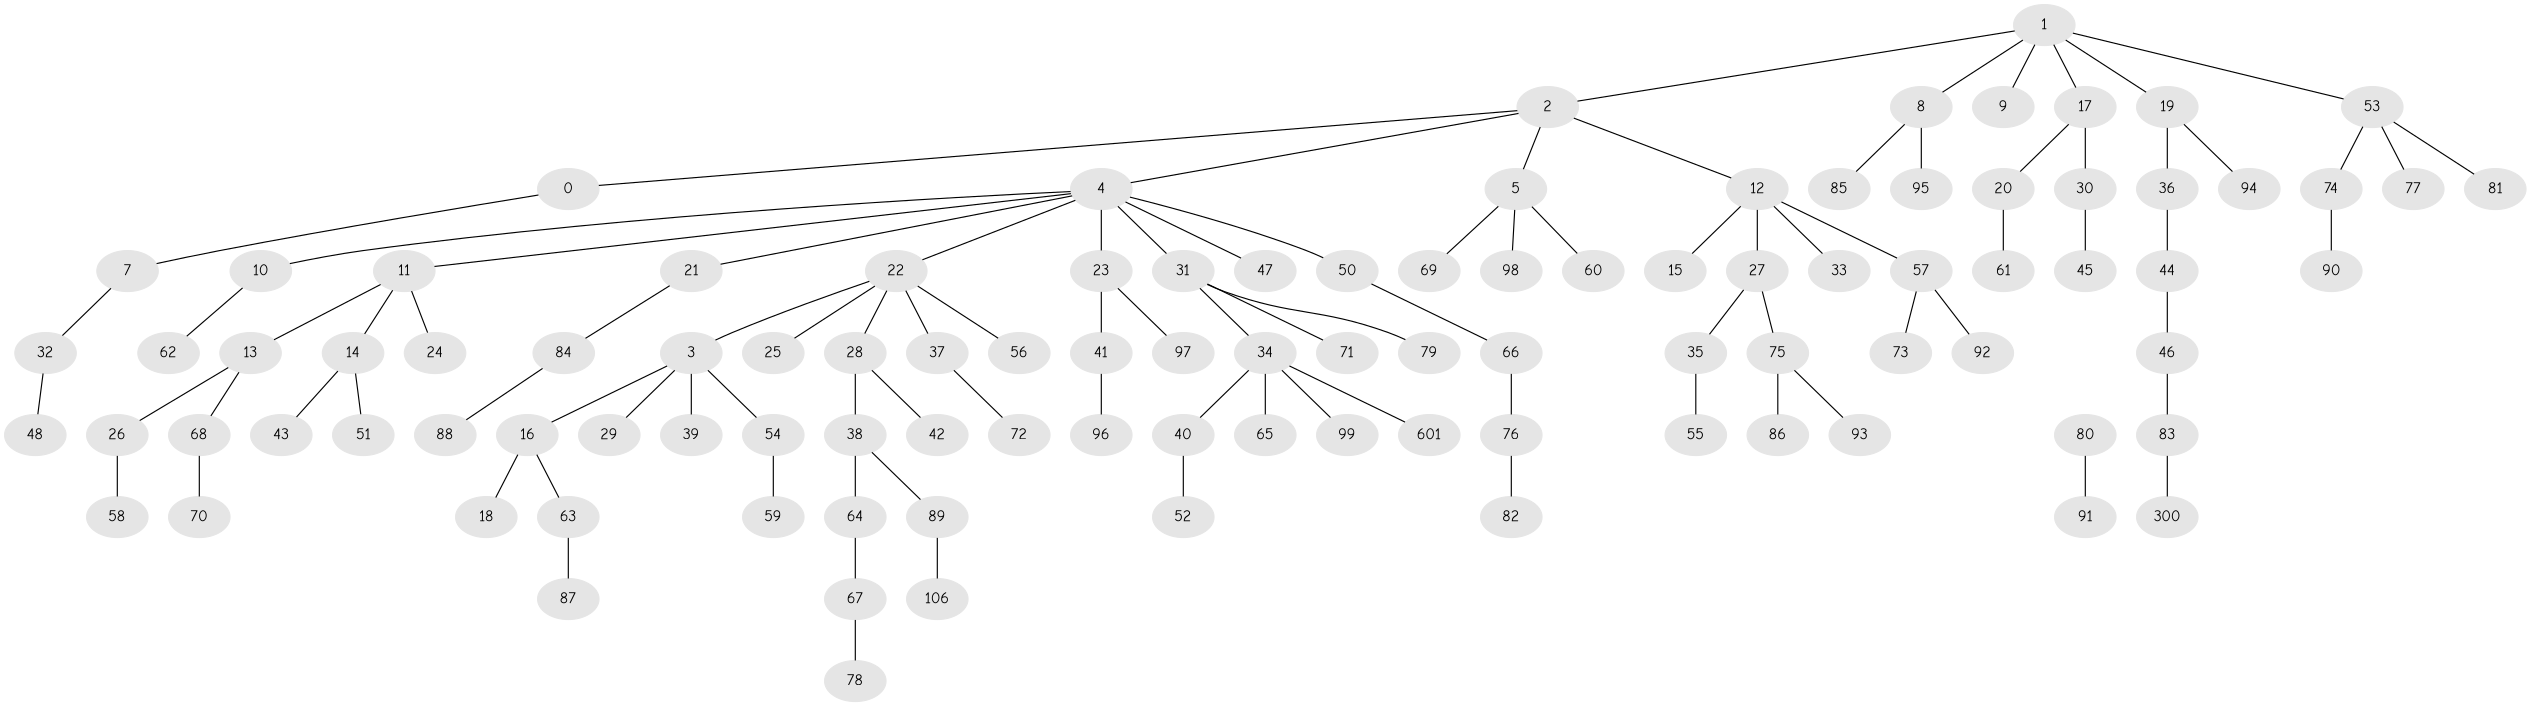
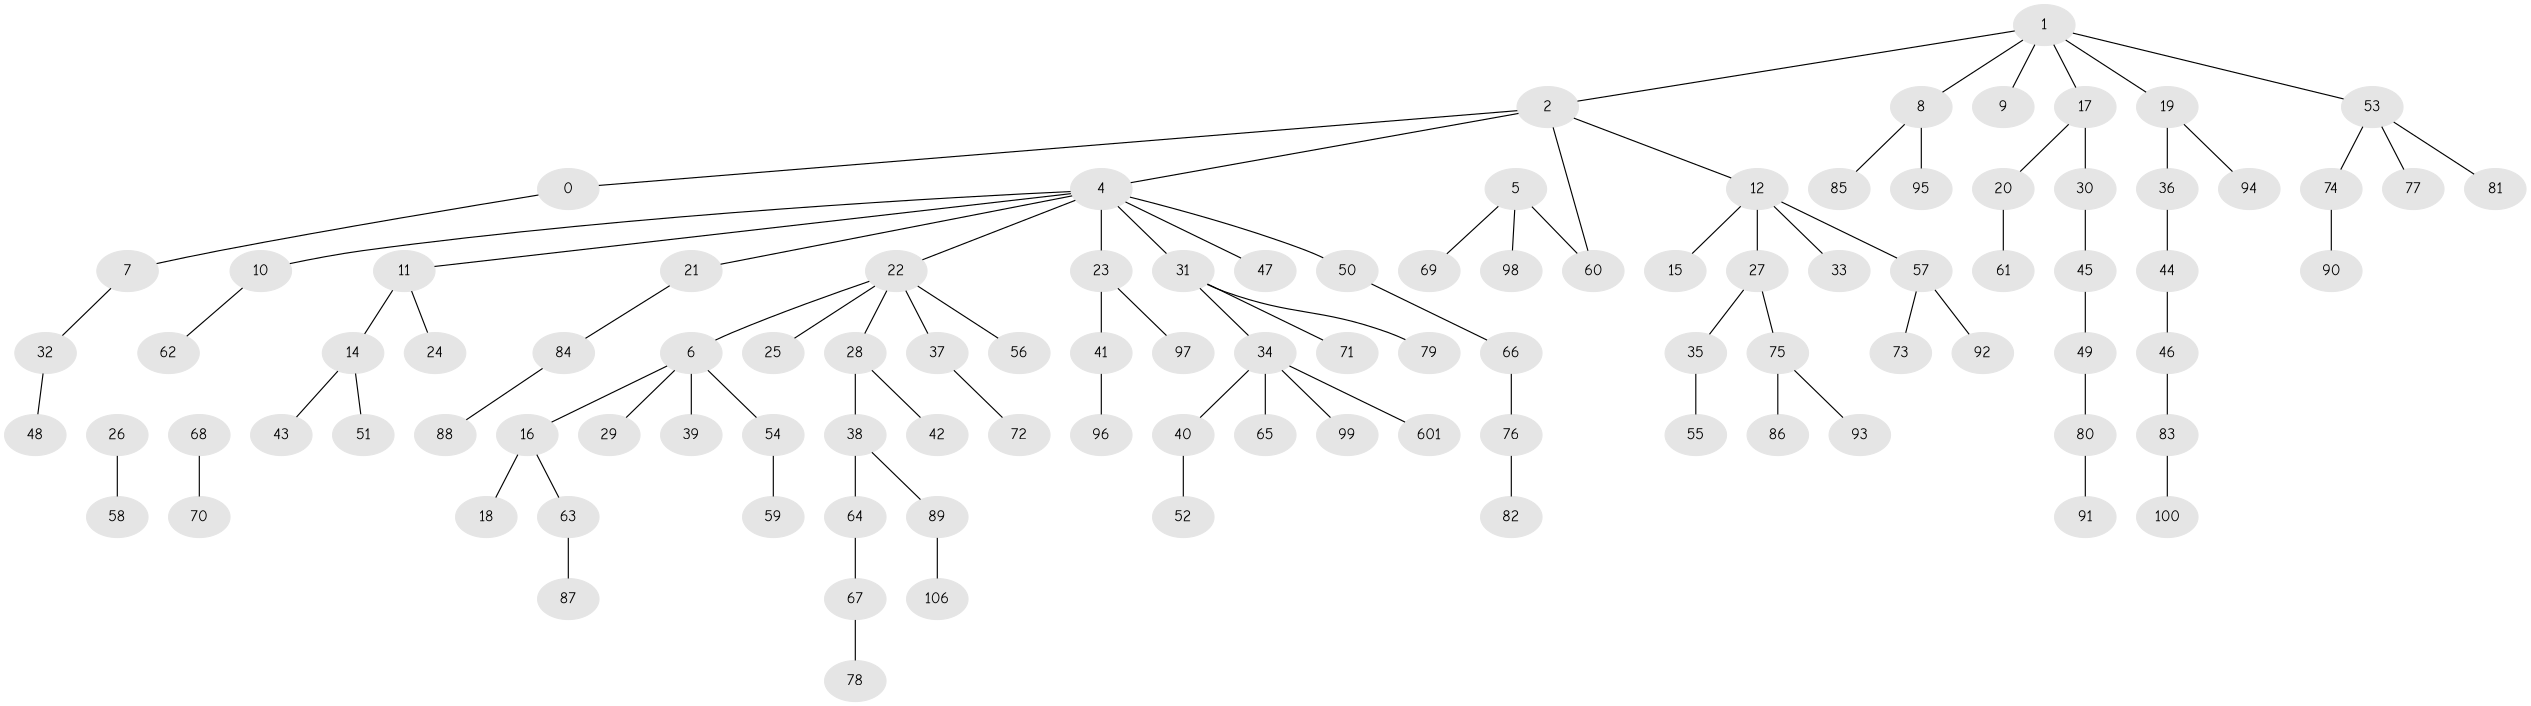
(1532, 148) -> (1571, 189)
(251, 353) -> none
(691, 353) -> (691, 353)
none -> (2085, 353)
(2167, 517) -> (2167, 517)
